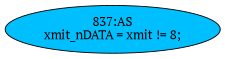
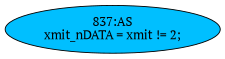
(113, 29) -> (113, 29)
